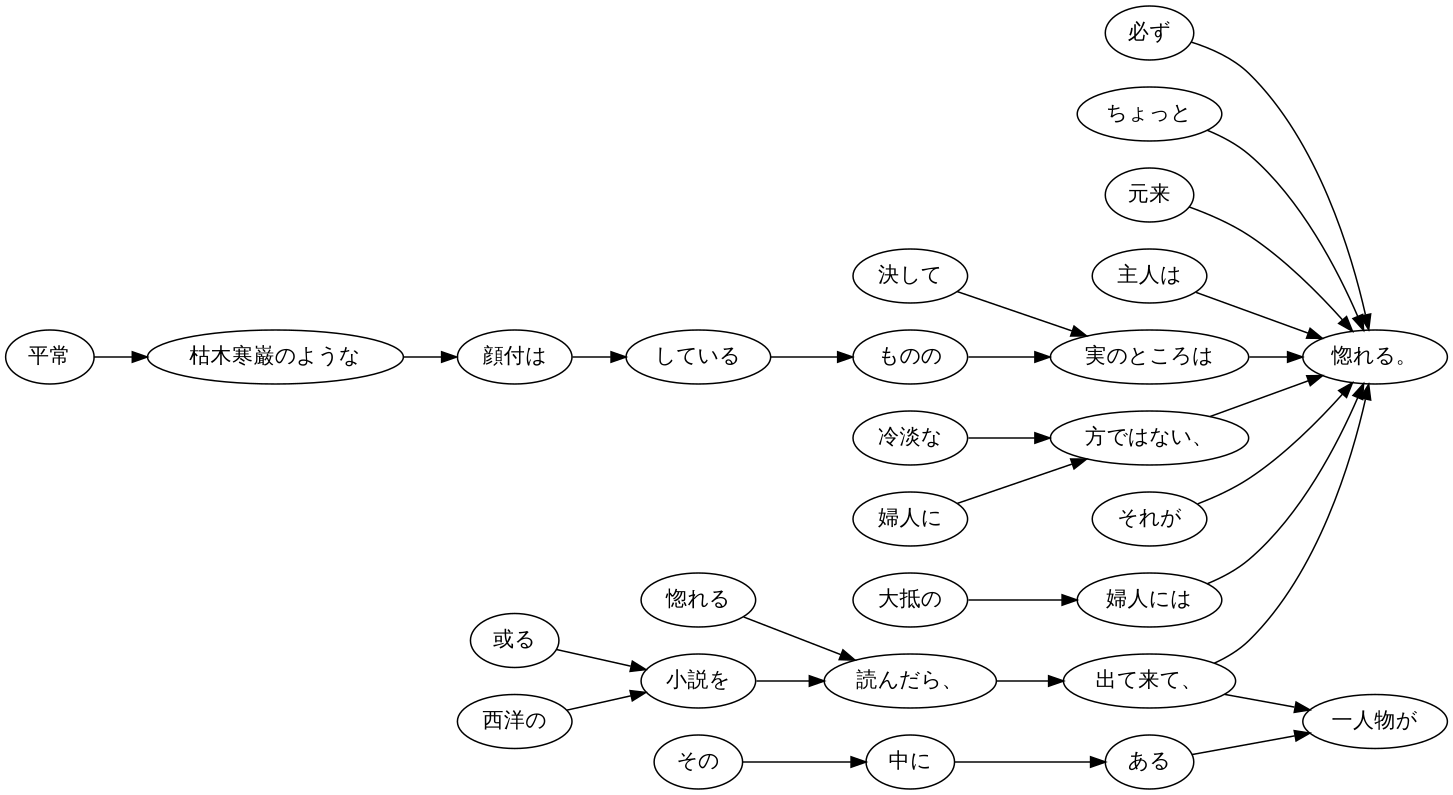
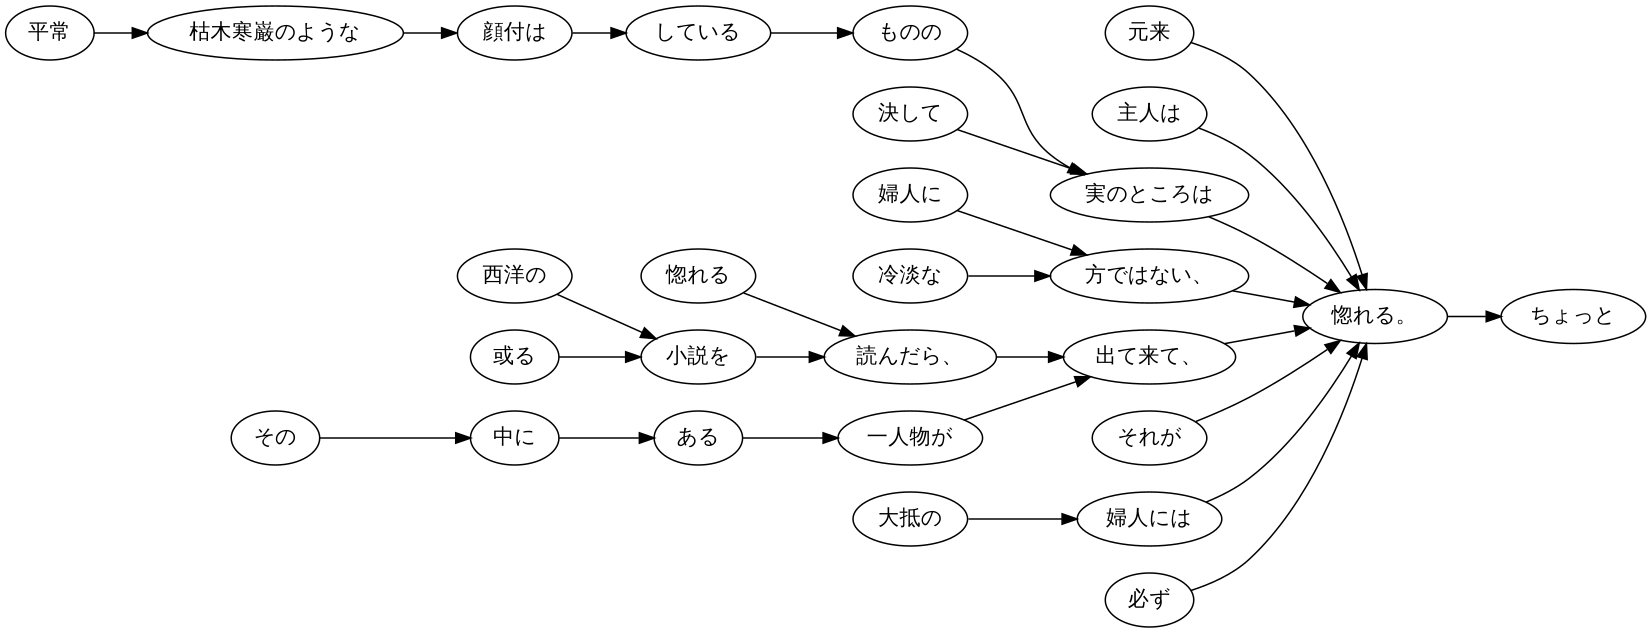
(1298, 209) -> (1467, 316)
(1260, 701) -> (1020, 401)
